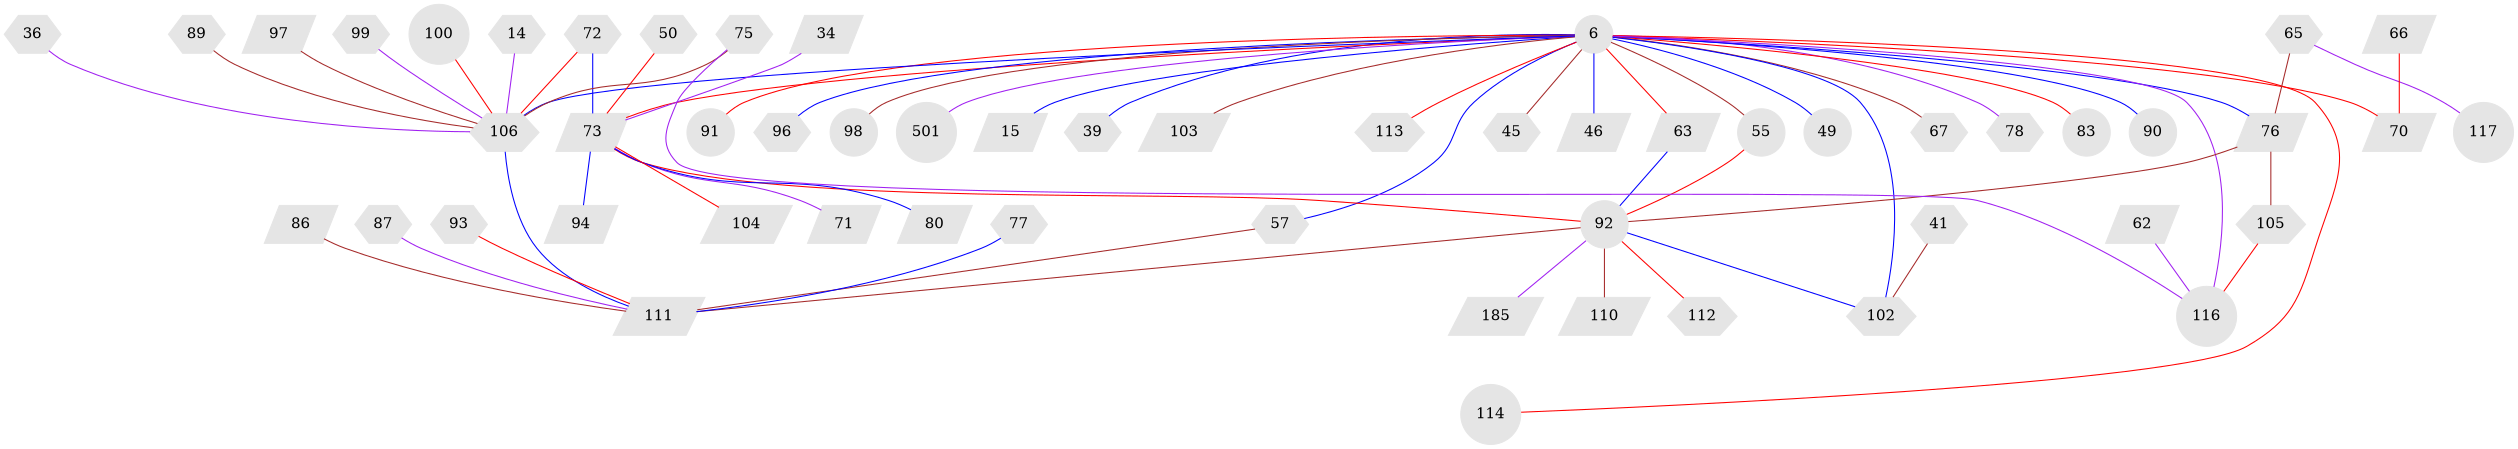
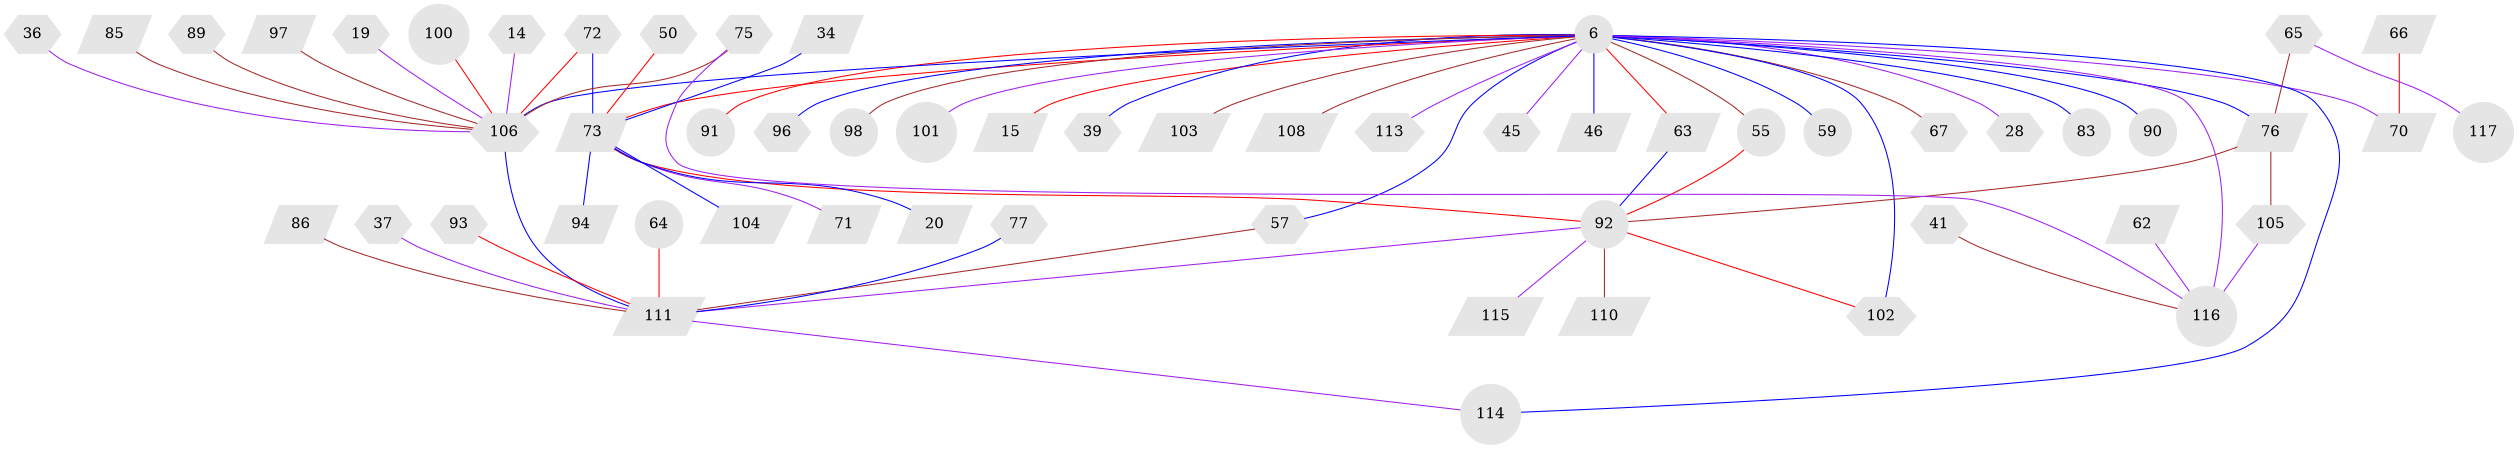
none -> (115, 34)
(361, 34) -> (361, 34)
(1998, 56) -> (1998, 56)
(1329, 57) -> (1329, 57)
(1892, 66) -> (1892, 66)
(1493, 77) -> (1493, 77)
(1554, 82) -> (1554, 82)
(714, 89) -> (714, 89)
(926, 132) -> (926, 132)
none -> (1292, 132)
(1828, 132) -> (1828, 132)
(2015, 132) -> (2015, 132)
(670, 179) -> (670, 179)
(383, 224) -> (383, 224)
none -> (659, 224)
(935, 224) -> (935, 224)
(2317, 243) -> (2317, 243)
(2241, 267) -> (2241, 267)
(1139, 270) -> (1139, 270)
(1741, 270) -> (1741, 270)
(1910, 270) -> (2066, 278)
(1496, 316) -> (1496, 316)
(1702, 316) -> none
none -> (1076, 366)
